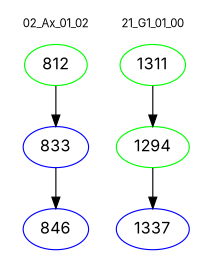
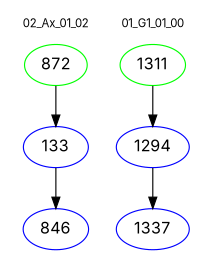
(153, 25) -> (153, 25)
(56, 65) -> (56, 65)
(56, 147) -> (56, 147)
(153, 147) -> (153, 147)
